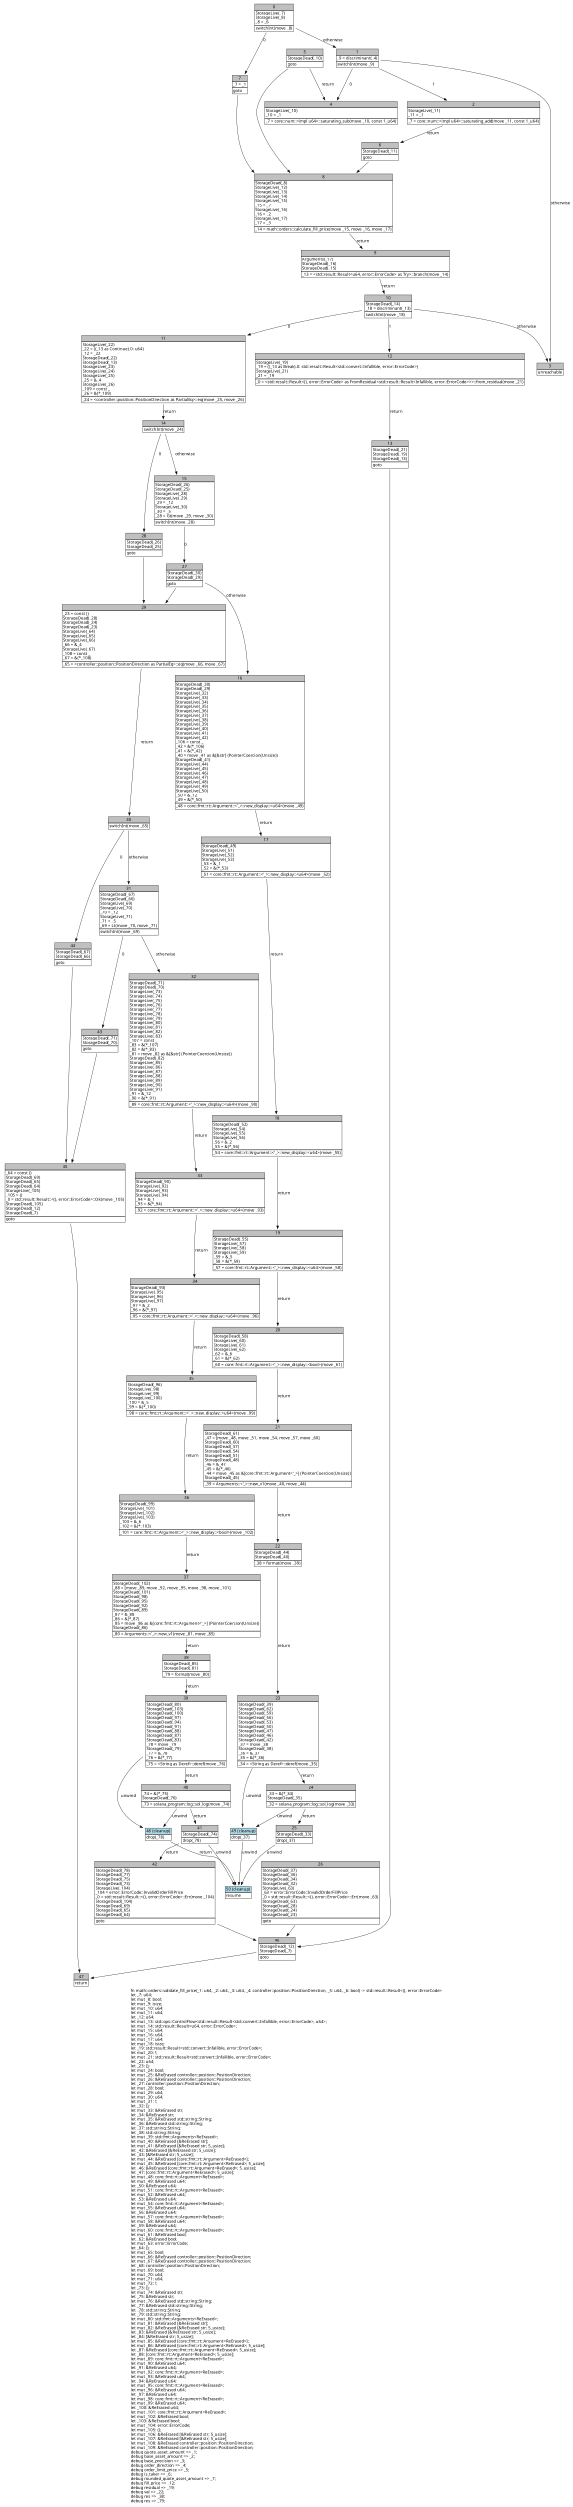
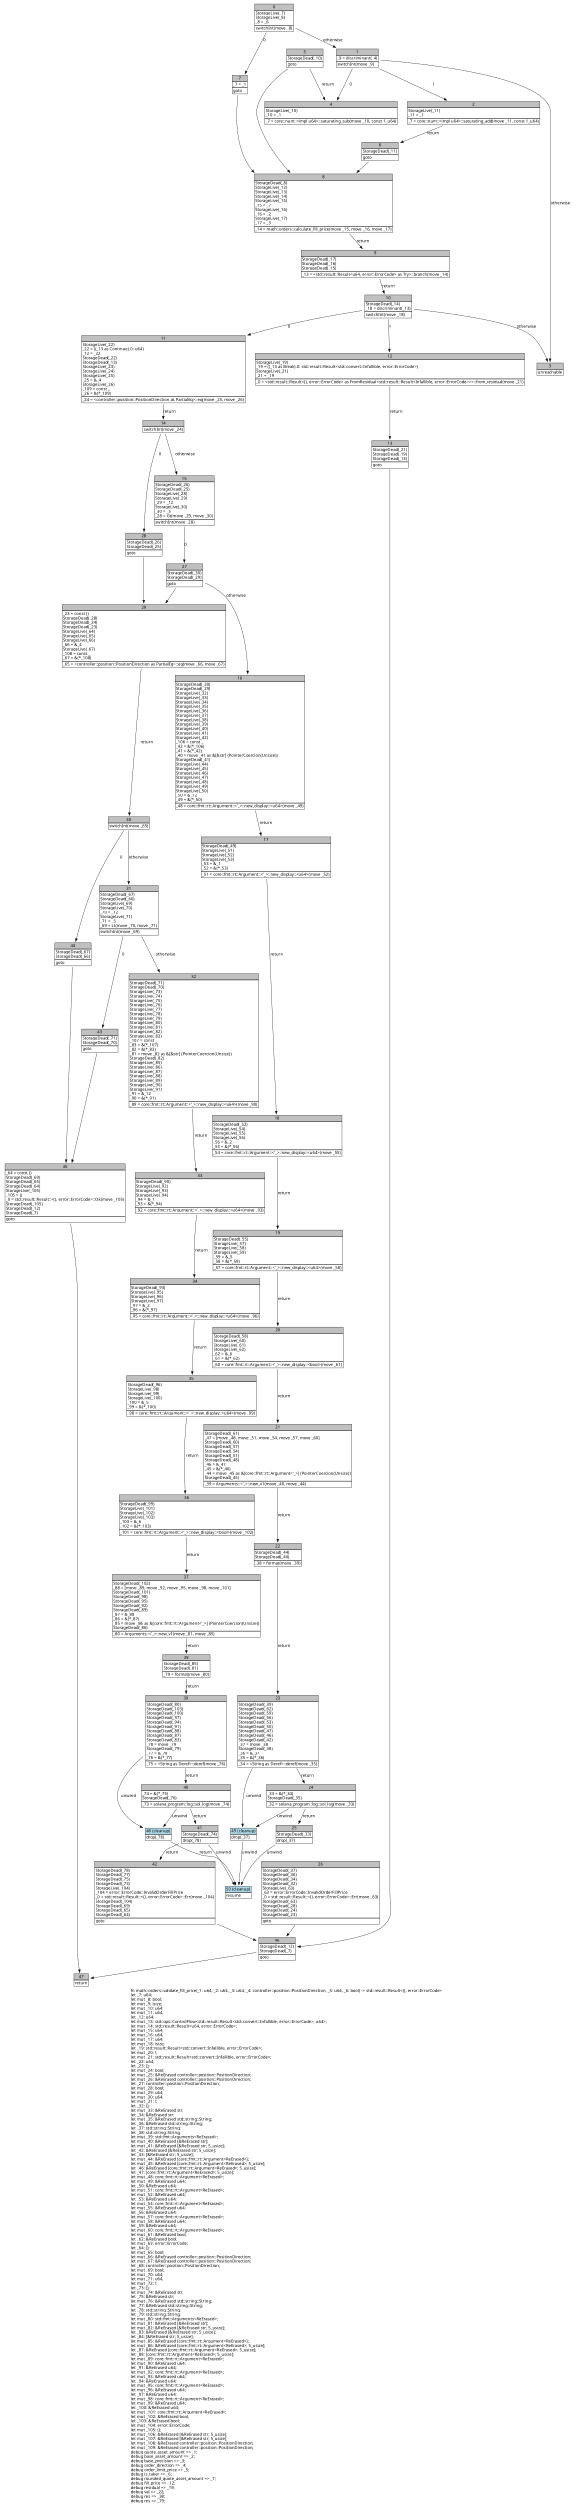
(318, 259) -> (319, 259)
